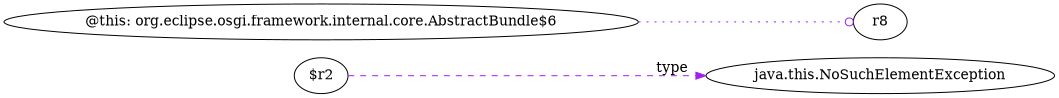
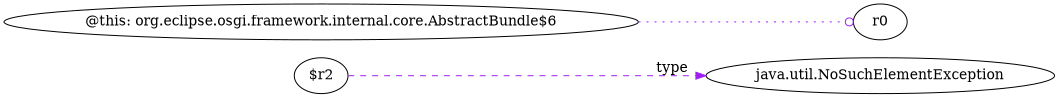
(880, 22) -> (880, 22)
(880, 76) -> (880, 76)
